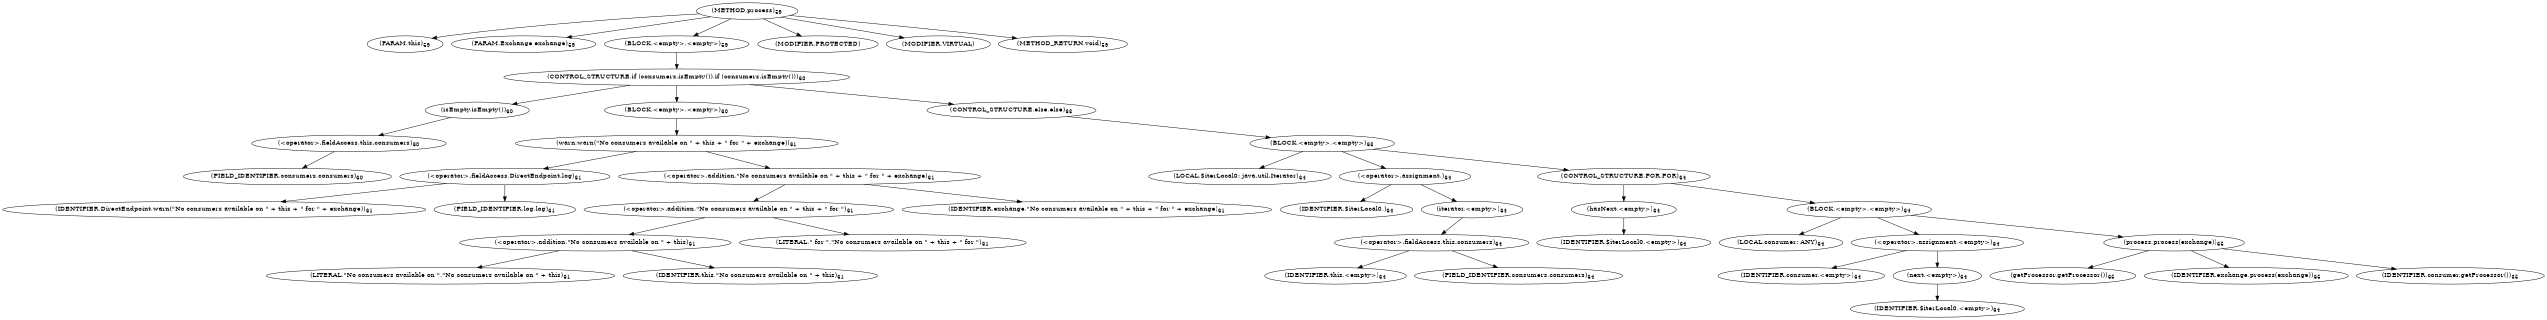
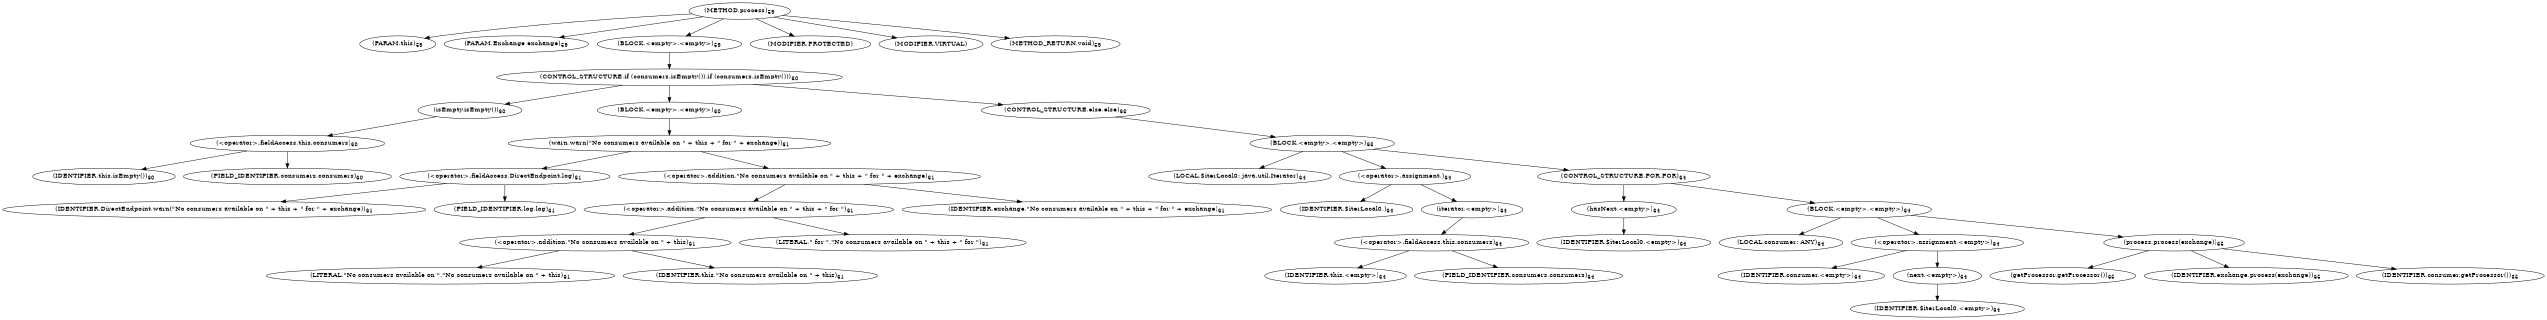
none -> (104, 177)
